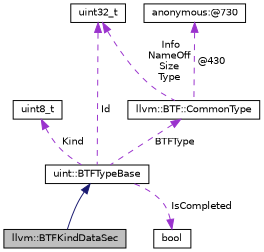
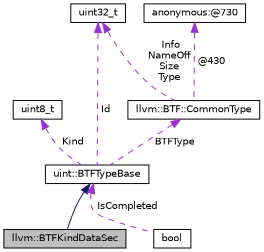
(157, 197) -> (114, 221)
